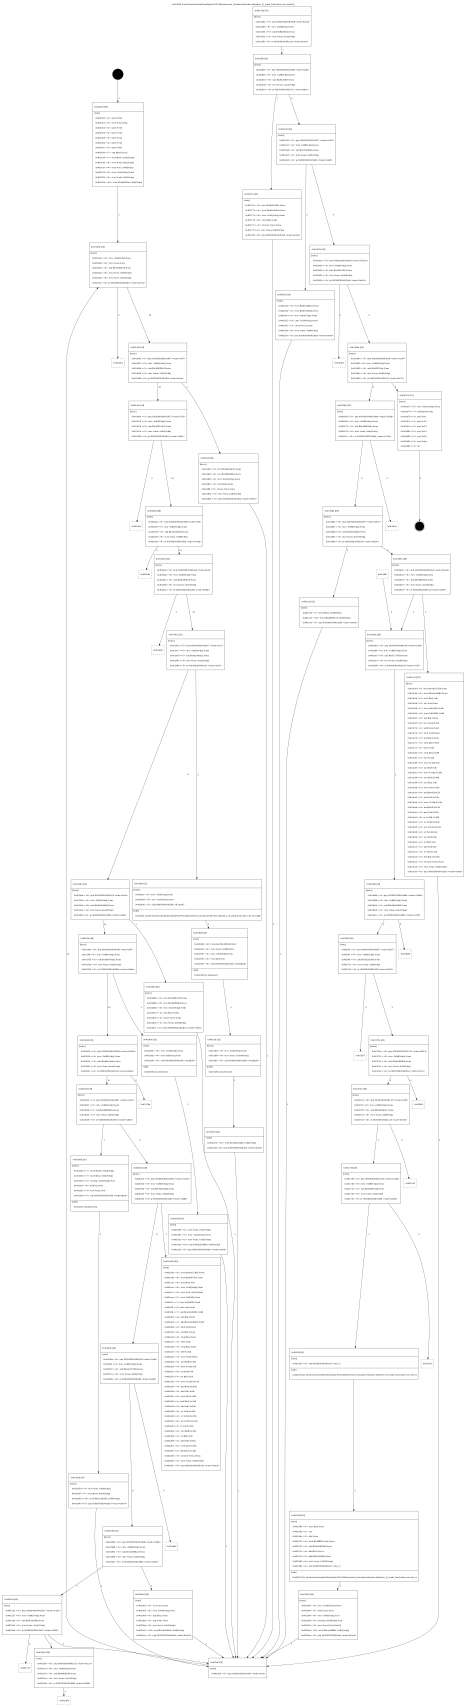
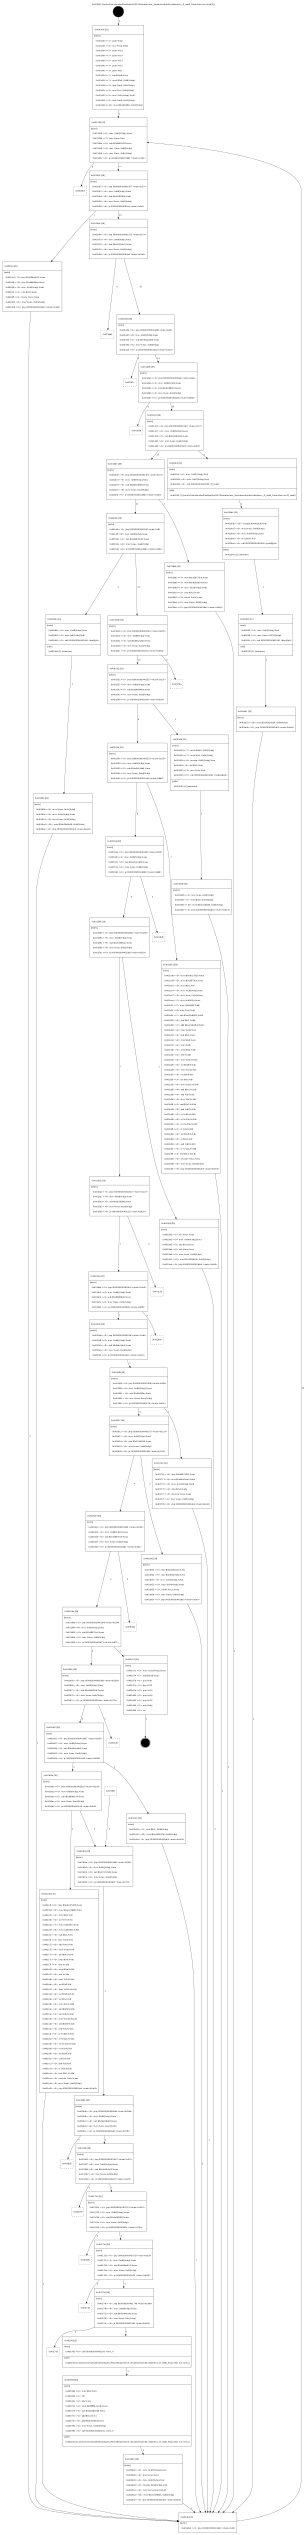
none -> (118, 1315)
(126, 1652) -> (221, 1843)
